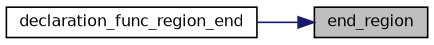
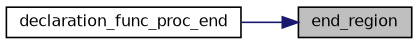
(132, 22) -> (124, 22)
